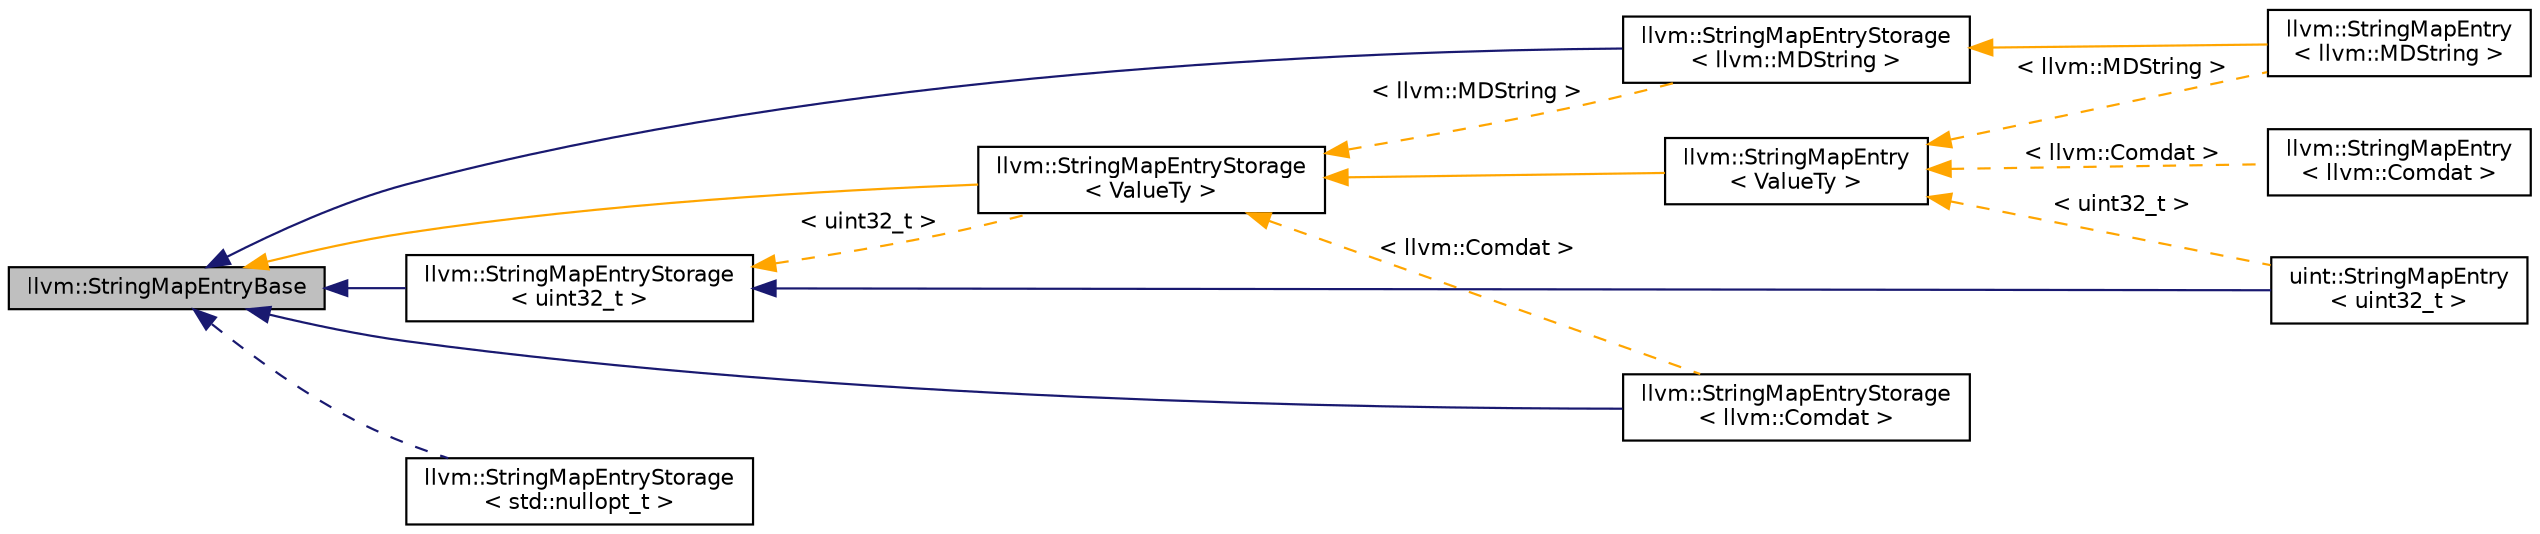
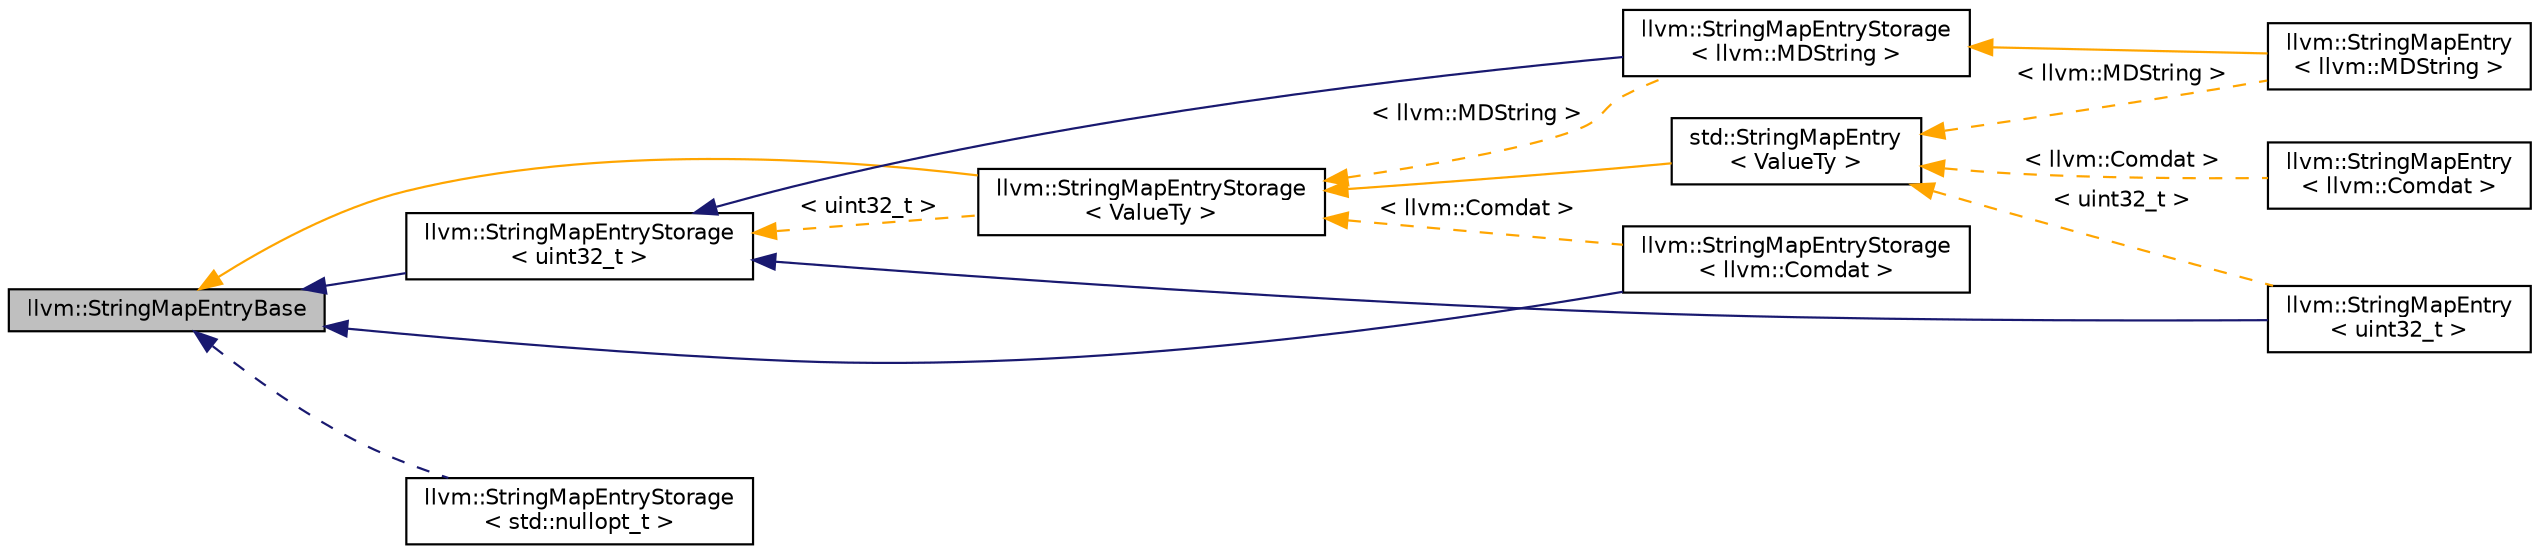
(914, 92) -> (1166, 113)
(1796, 171) -> (1796, 151)
(2399, 290) -> (2399, 319)
